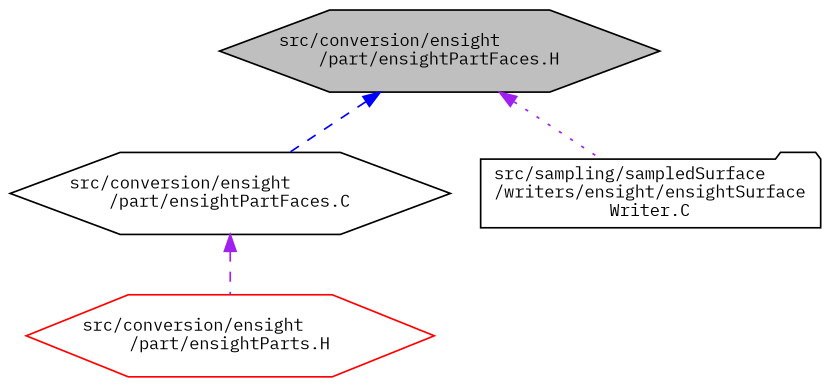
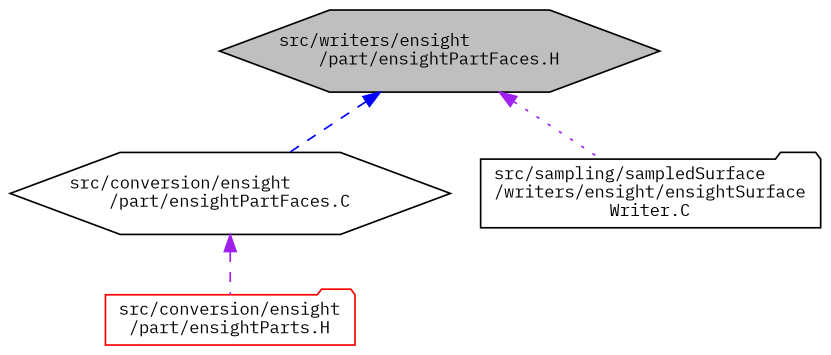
(440, 51) -> (440, 51)
(230, 336) -> (230, 320)
